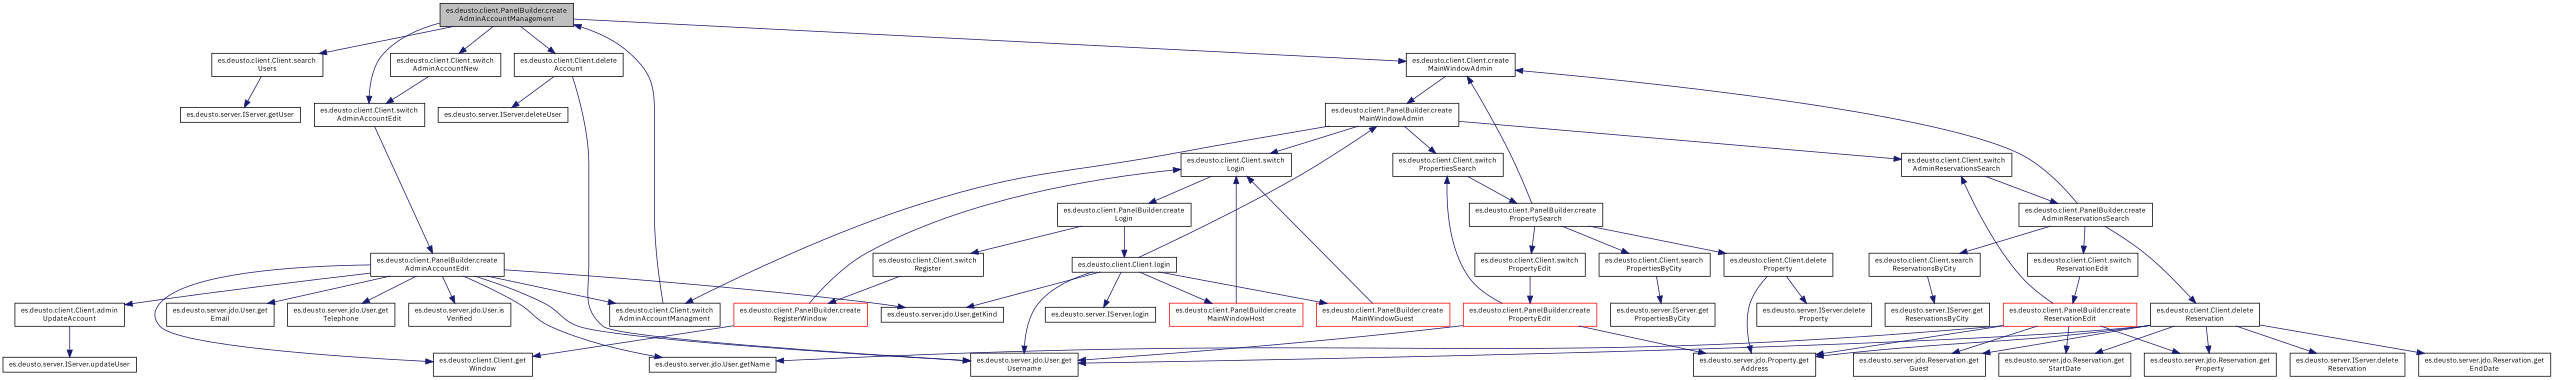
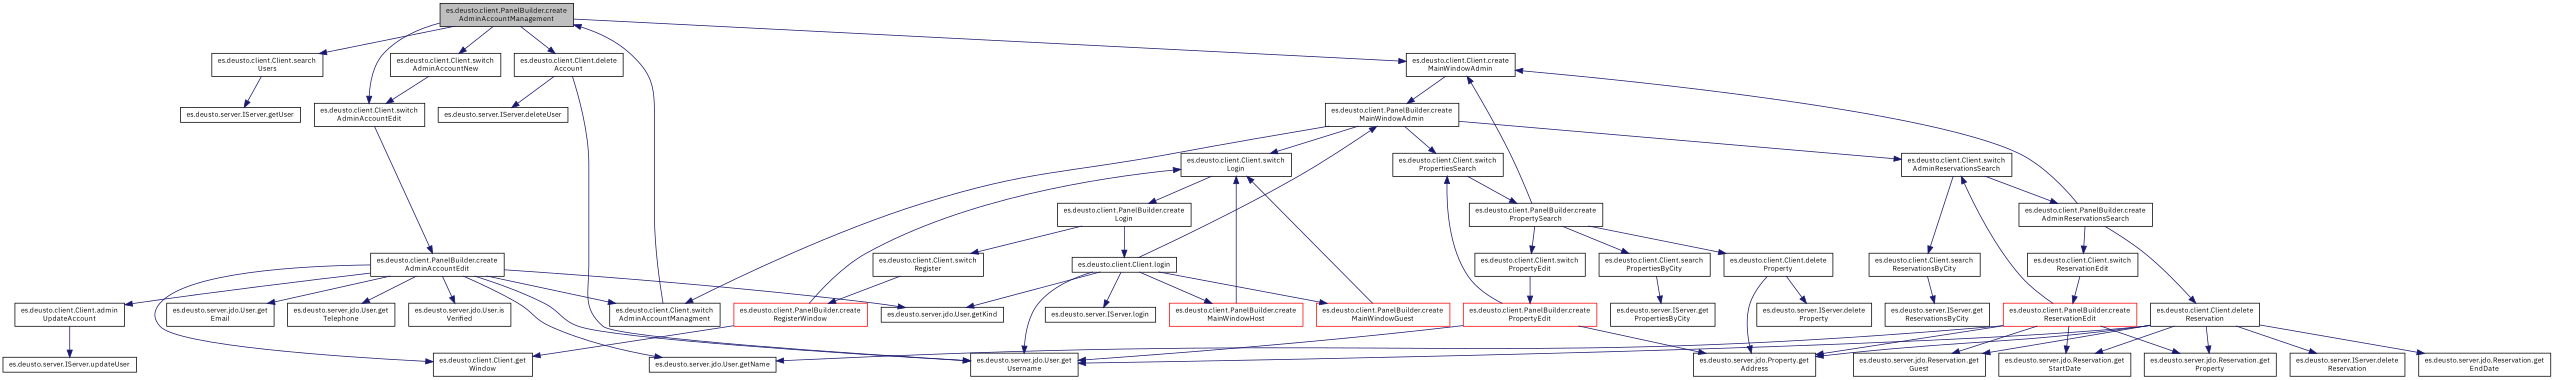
(2009, 239) -> (1942, 211)
